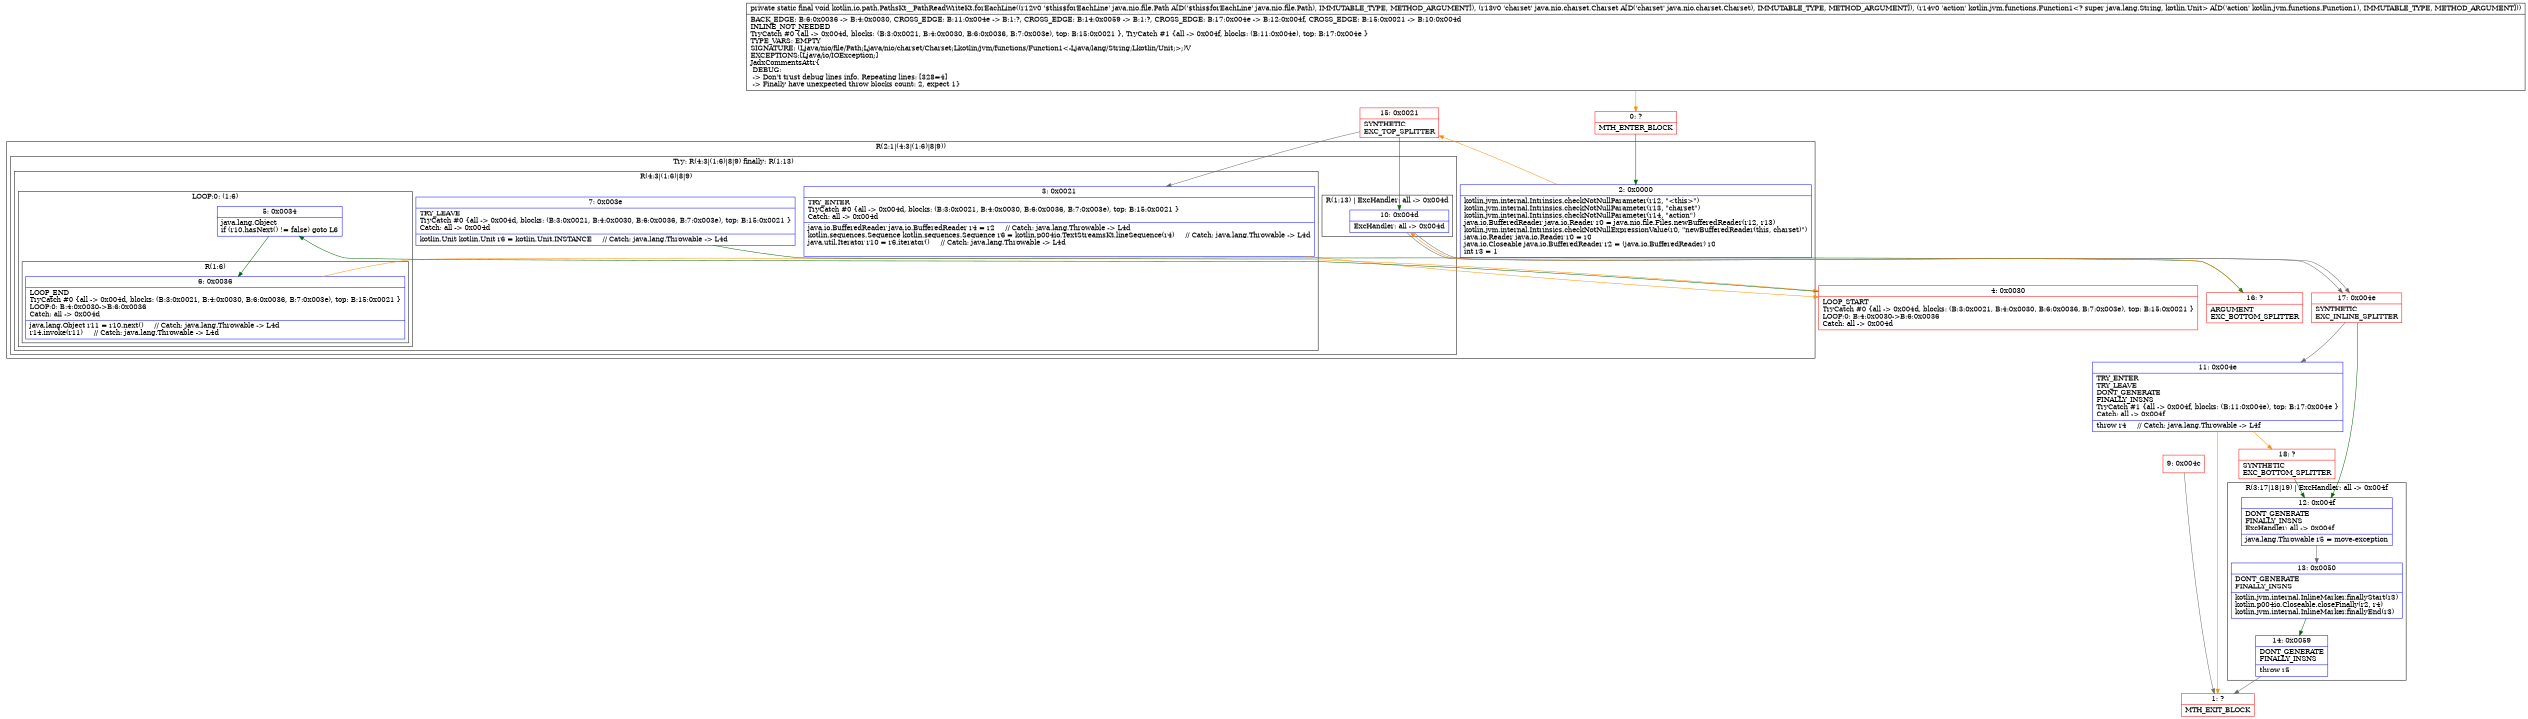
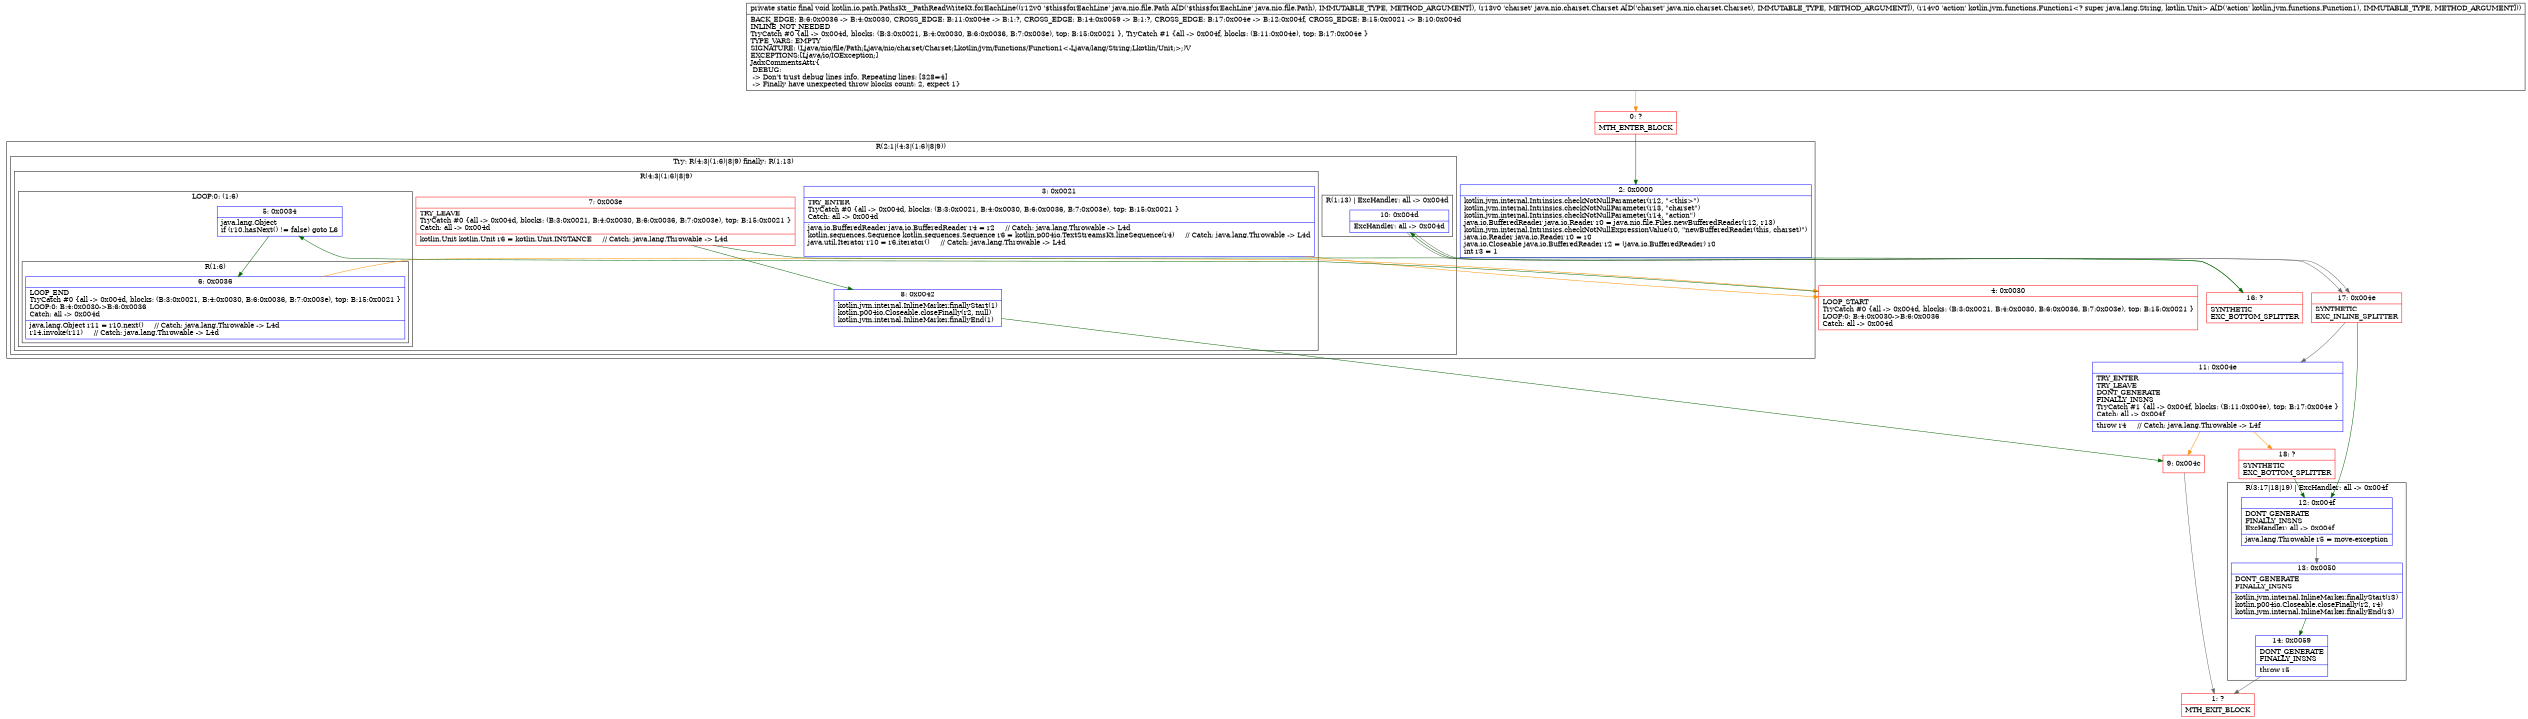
(1399, 123) -> none
(606, 221) -> (606, 221)
(1831, 259) -> (1831, 259)
none -> (918, 308)
(2232, 310) -> (2232, 310)
(2218, 560) -> (2195, 441)
